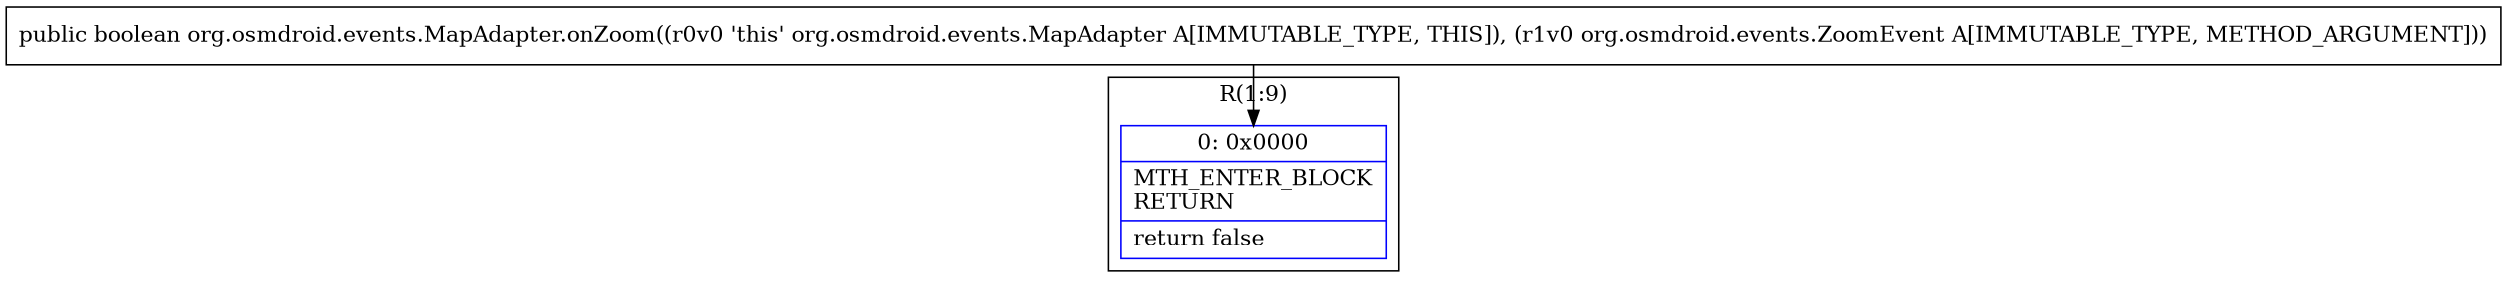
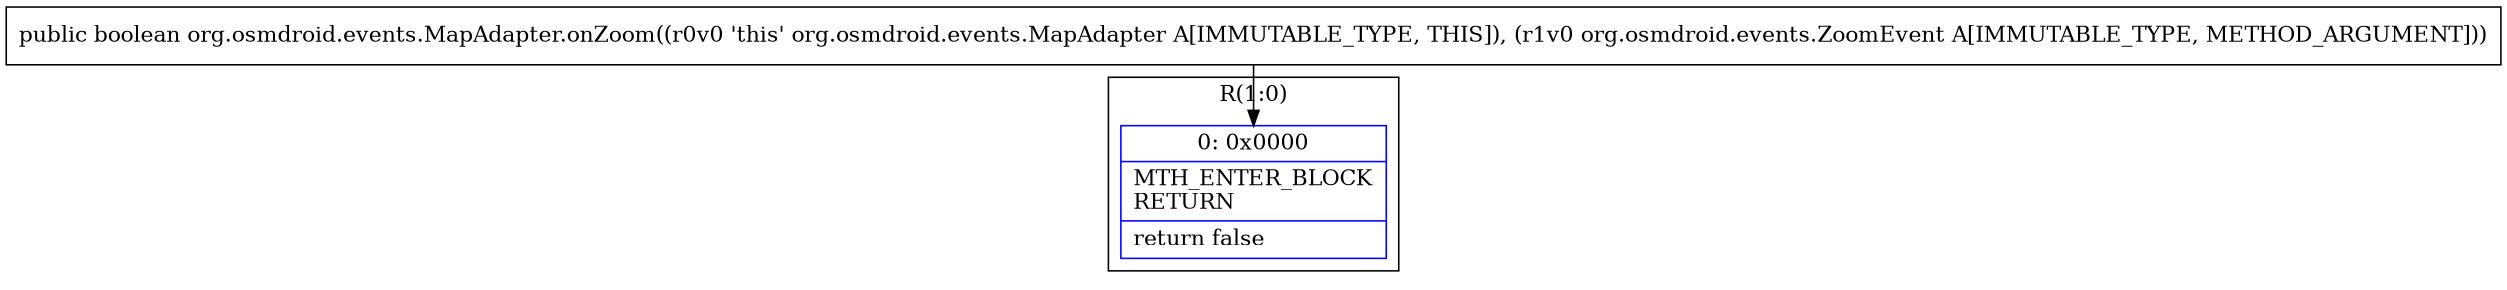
(1254, 95) -> (1254, 95)
